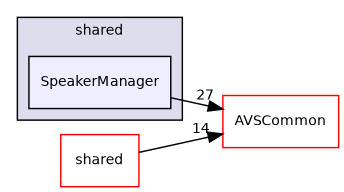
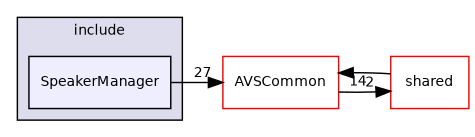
(100, 31) -> (100, 31)
none -> (357, 92)
